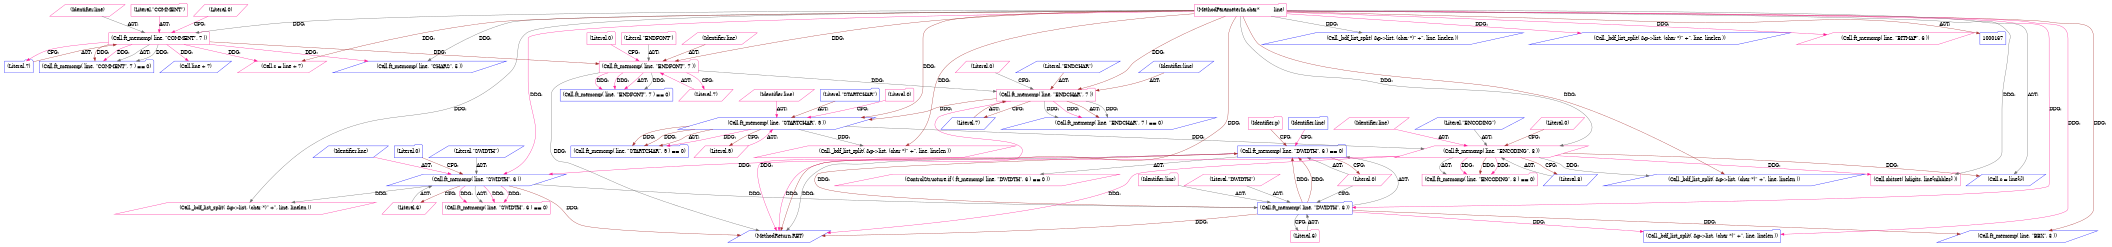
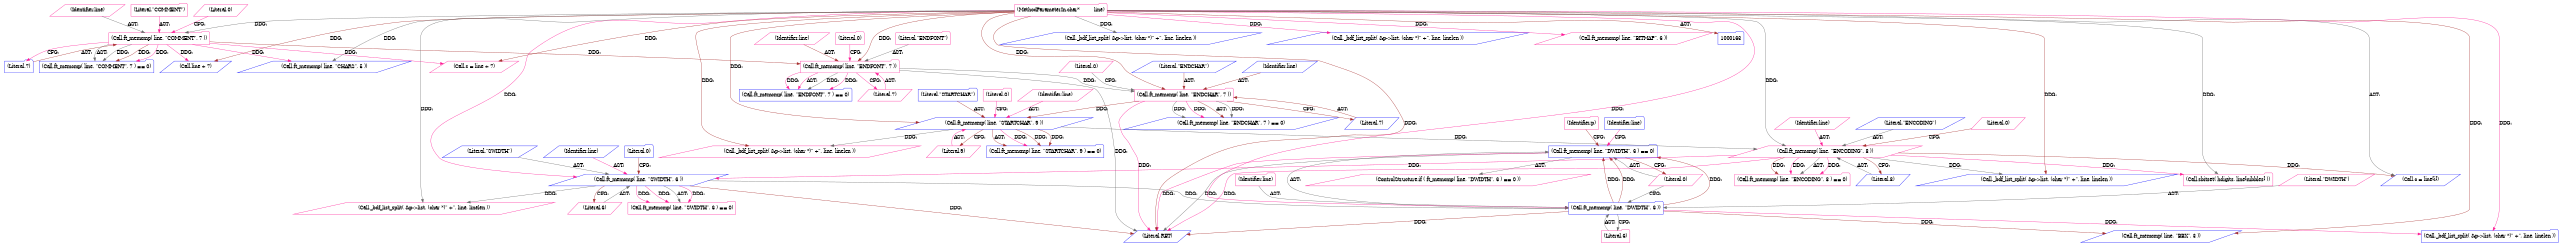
none -> (614, 15)
(1993, 39) -> (1731, 39)
(779, 237) -> (1157, 237)
